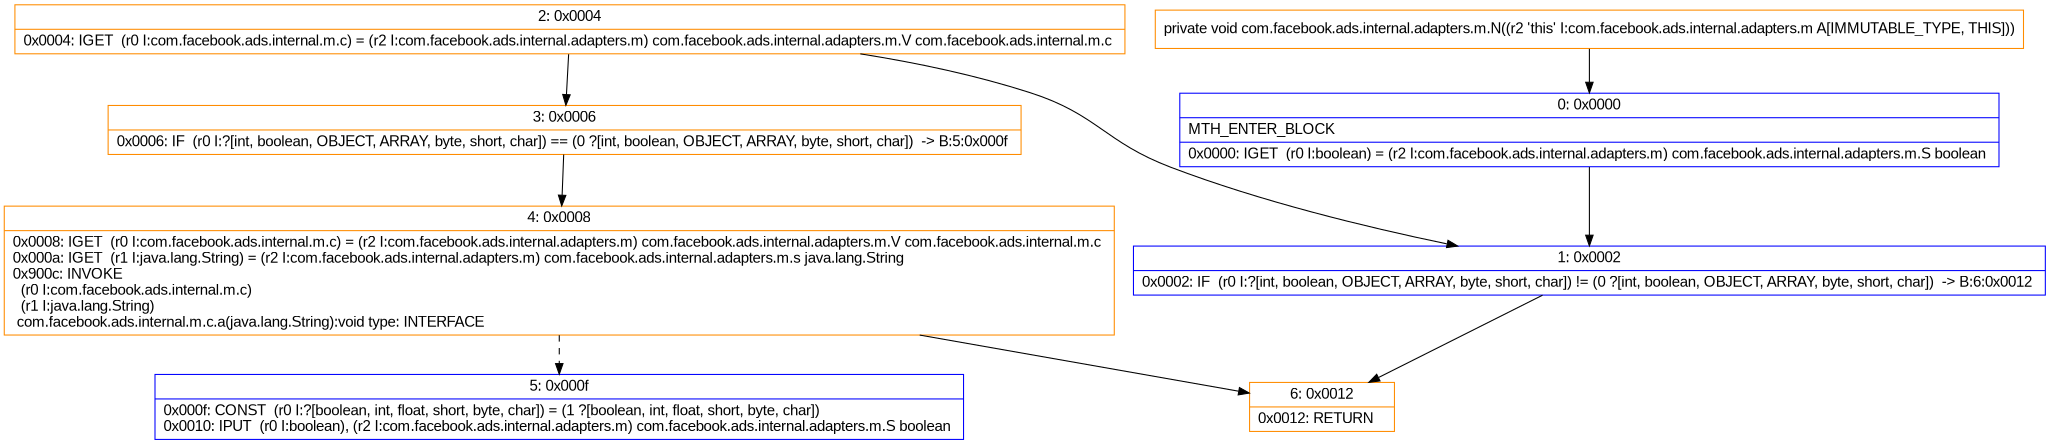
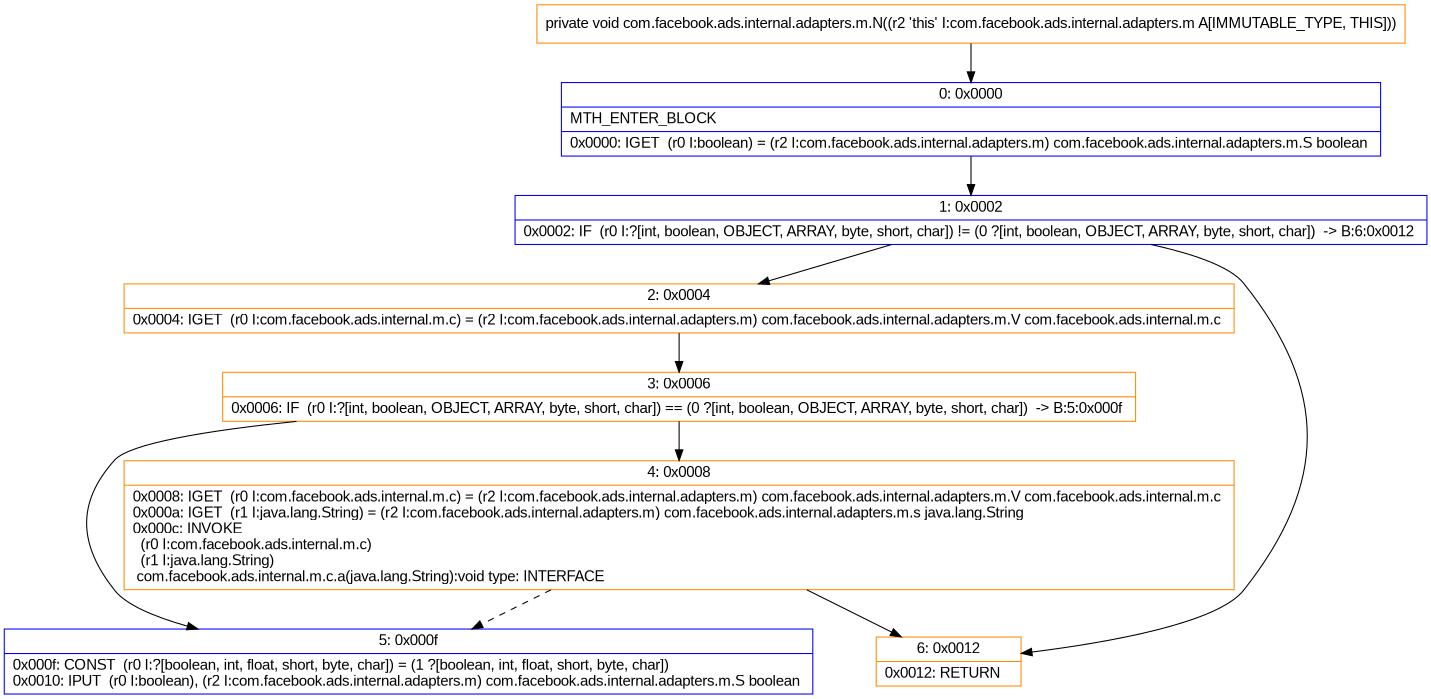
(1149, 158) -> (830, 263)
(72, 274) -> (192, 529)
none -> (103, 475)
